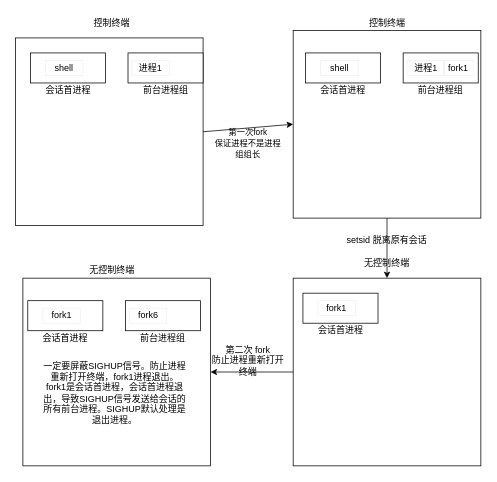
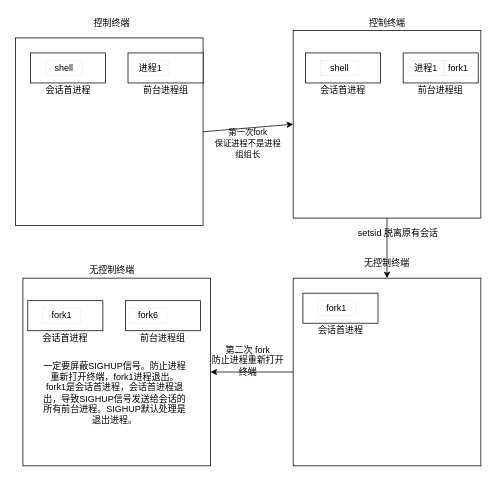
(387, 240) -> (398, 233)
